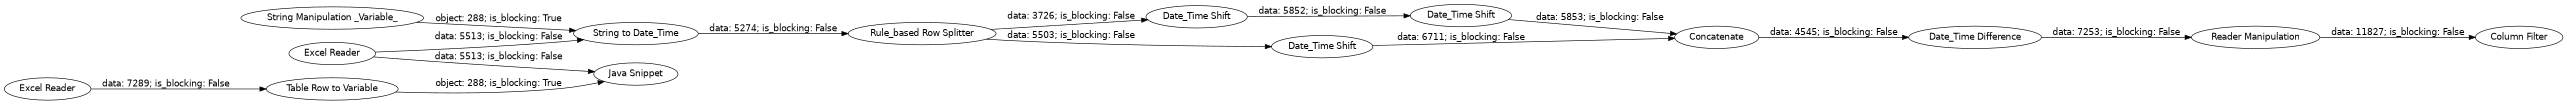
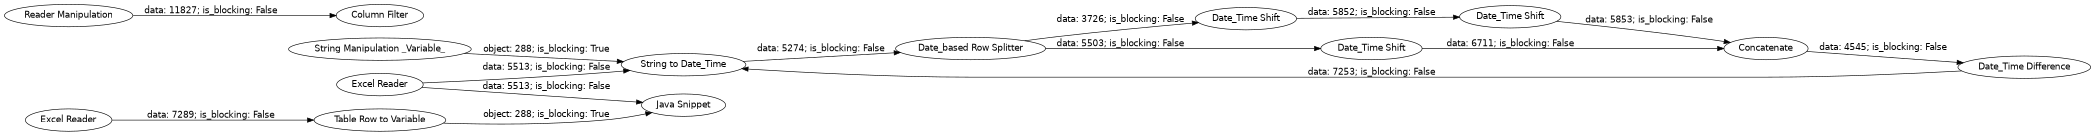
(922, 34) -> (971, 49)
(2113, 37) -> (1355, 77)
